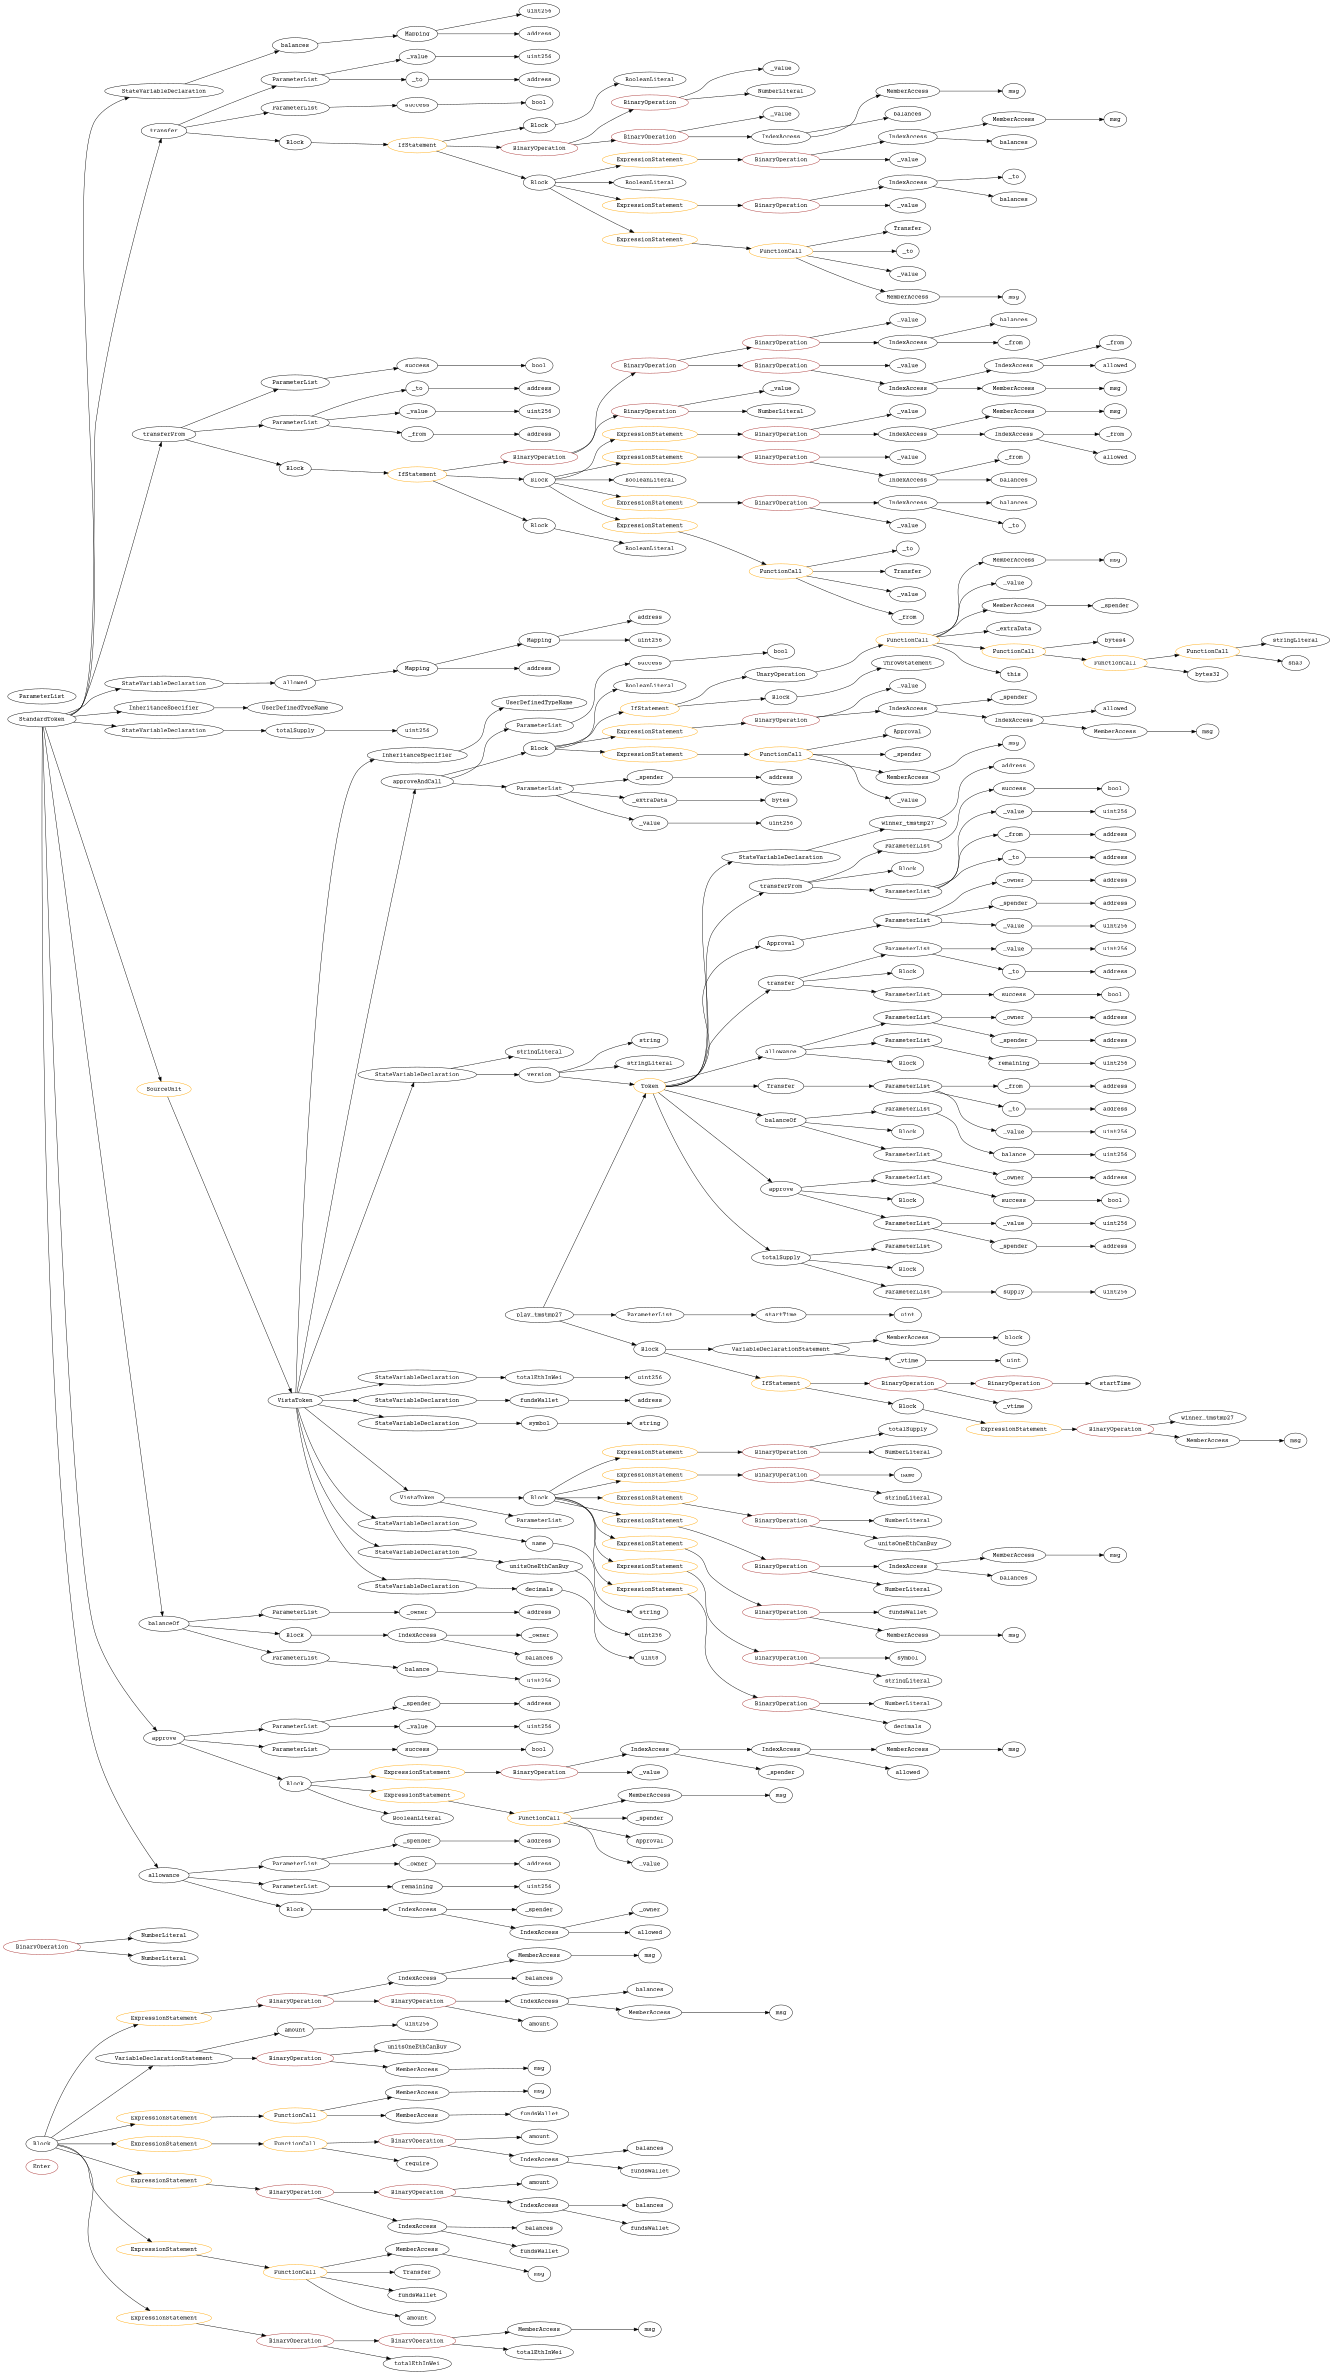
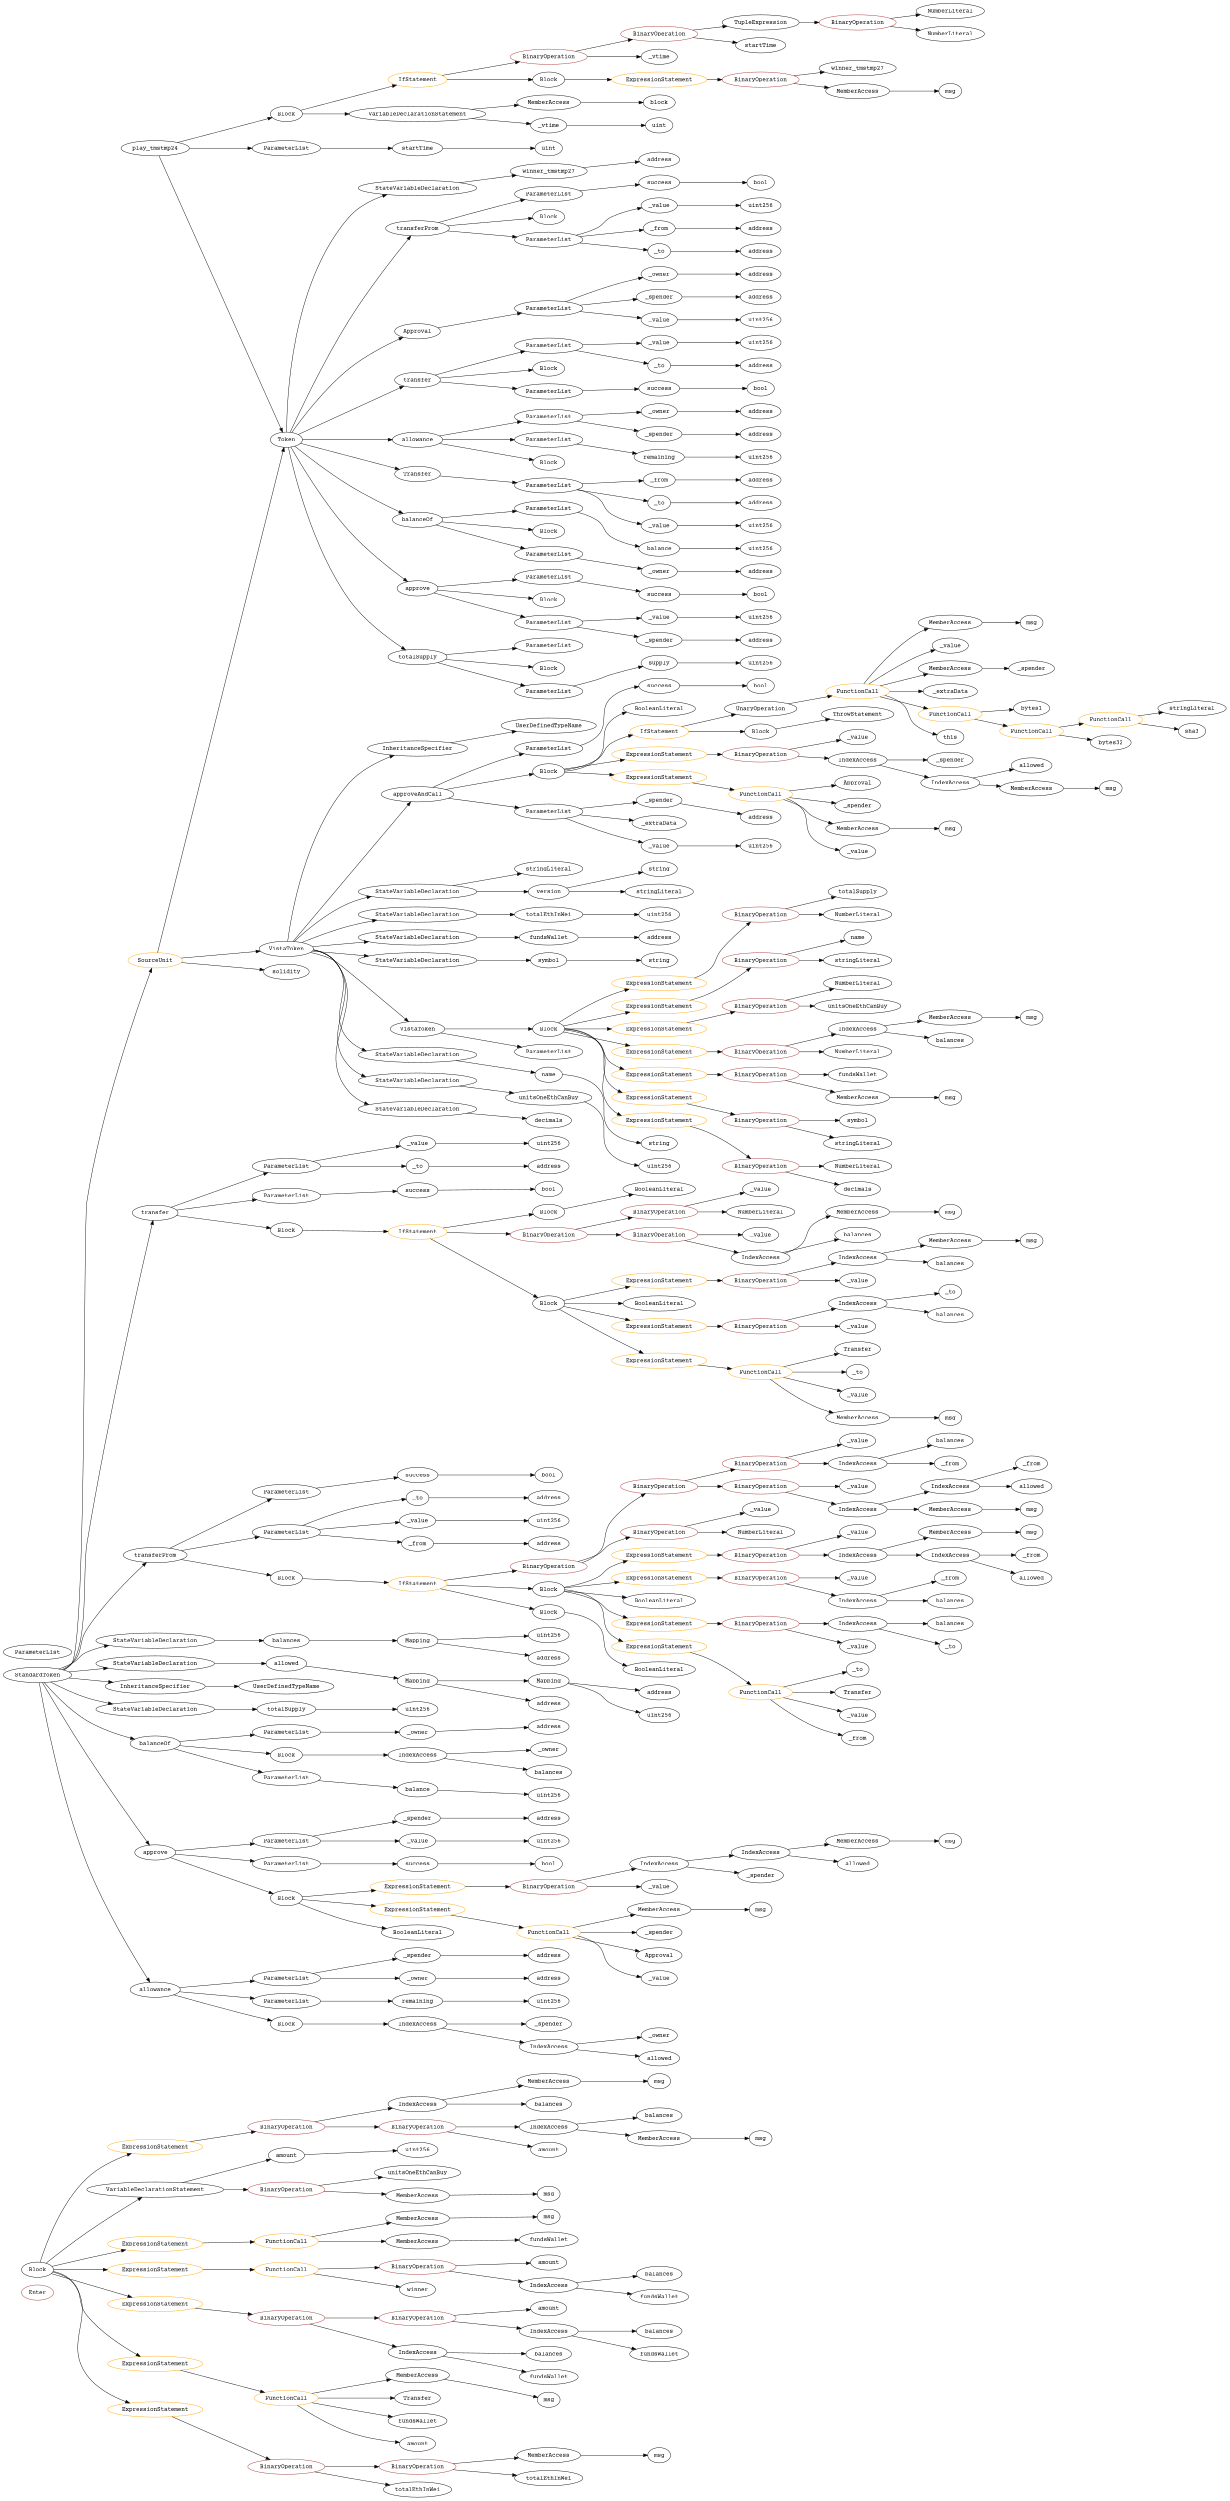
none -> (761, 22)
(1115, 640) -> (1032, 708)
(781, 800) -> none
none -> (286, 972)
(594, 1080) -> (220, 702)
(650, 1086) -> (286, 440)
(539, 1315) -> (155, 148)
(650, 1658) -> none
(417, 2164) -> (418, 2290)
